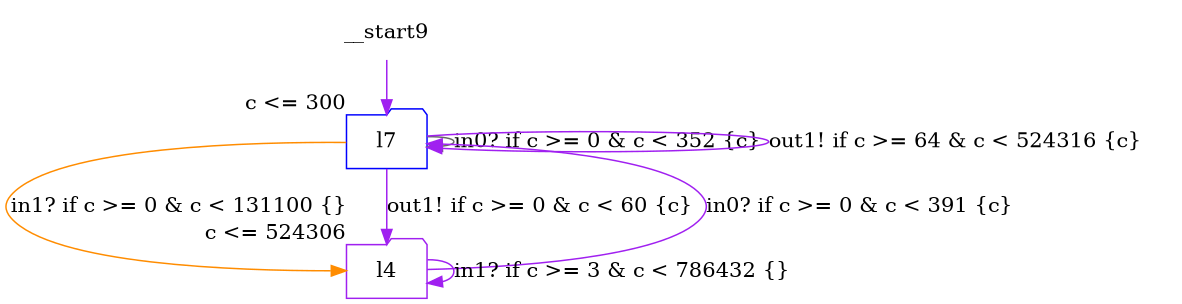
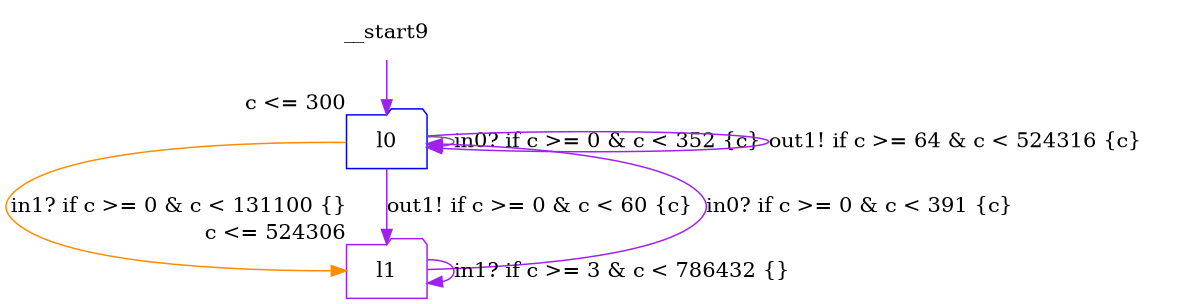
(387, 142) -> (387, 142)
(387, 271) -> (387, 271)
